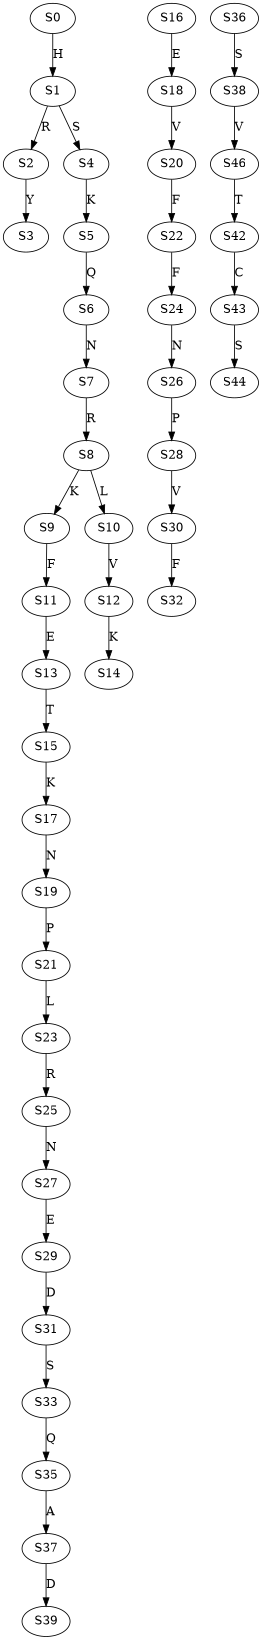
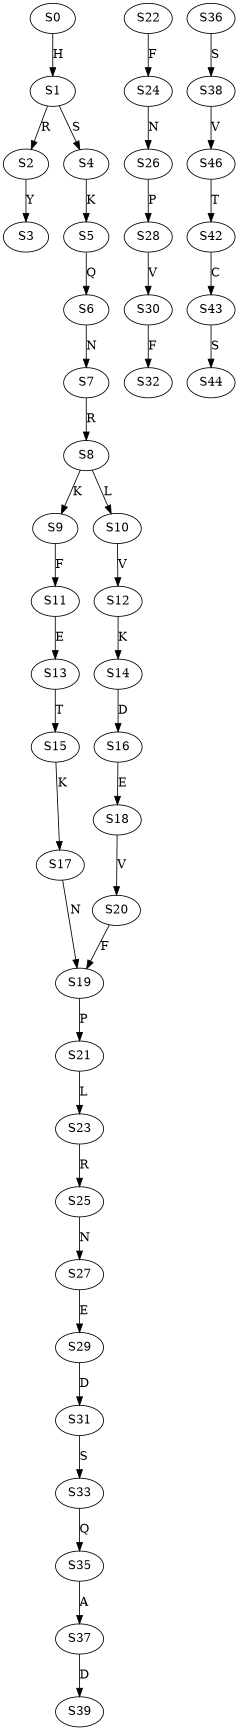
(172, 196) -> (100, 943)
none -> (118, 706)
